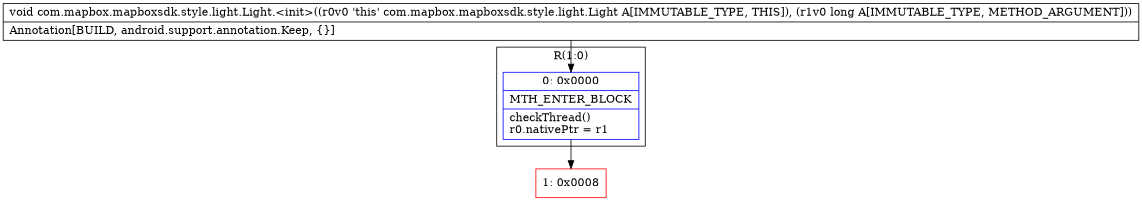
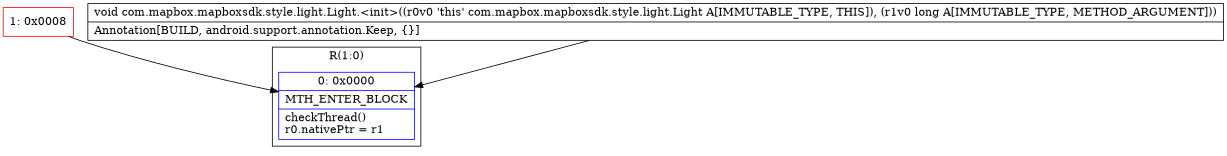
(571, 151) -> (169, 66)
